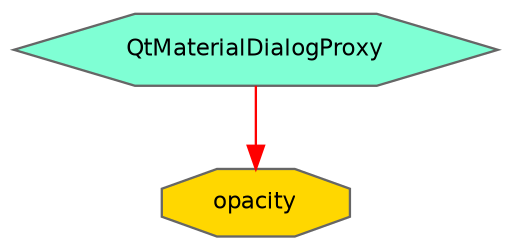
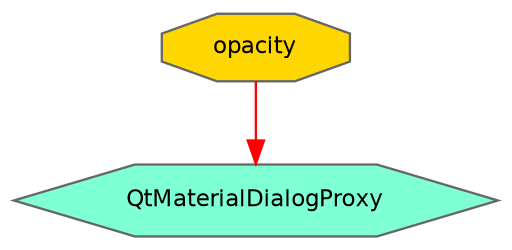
(256, 115) -> (256, 111)
